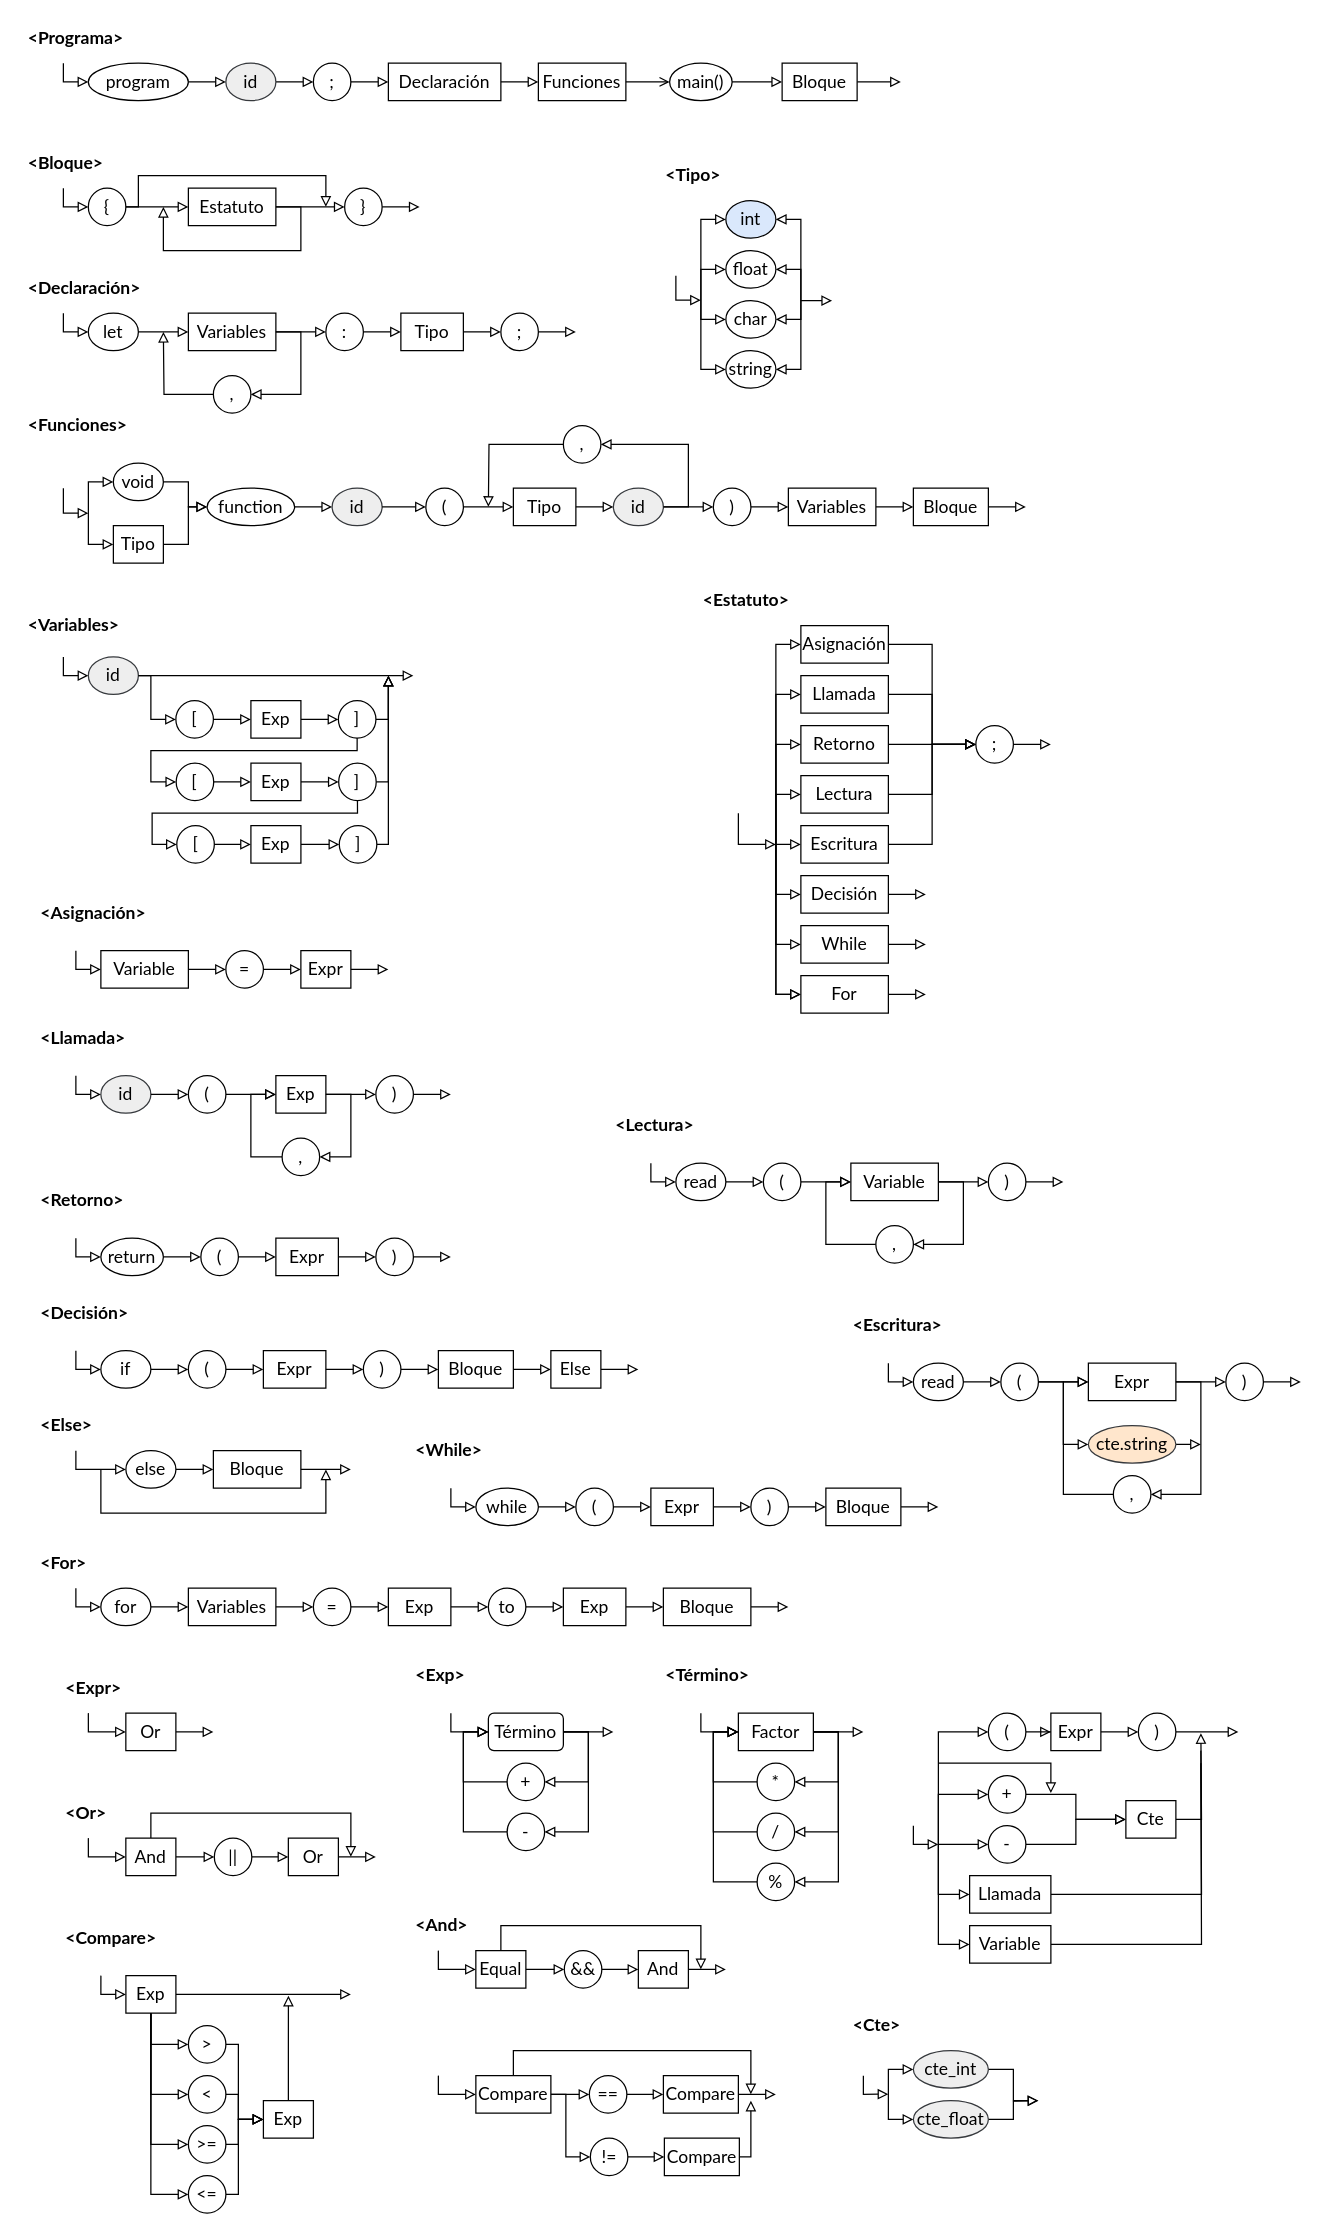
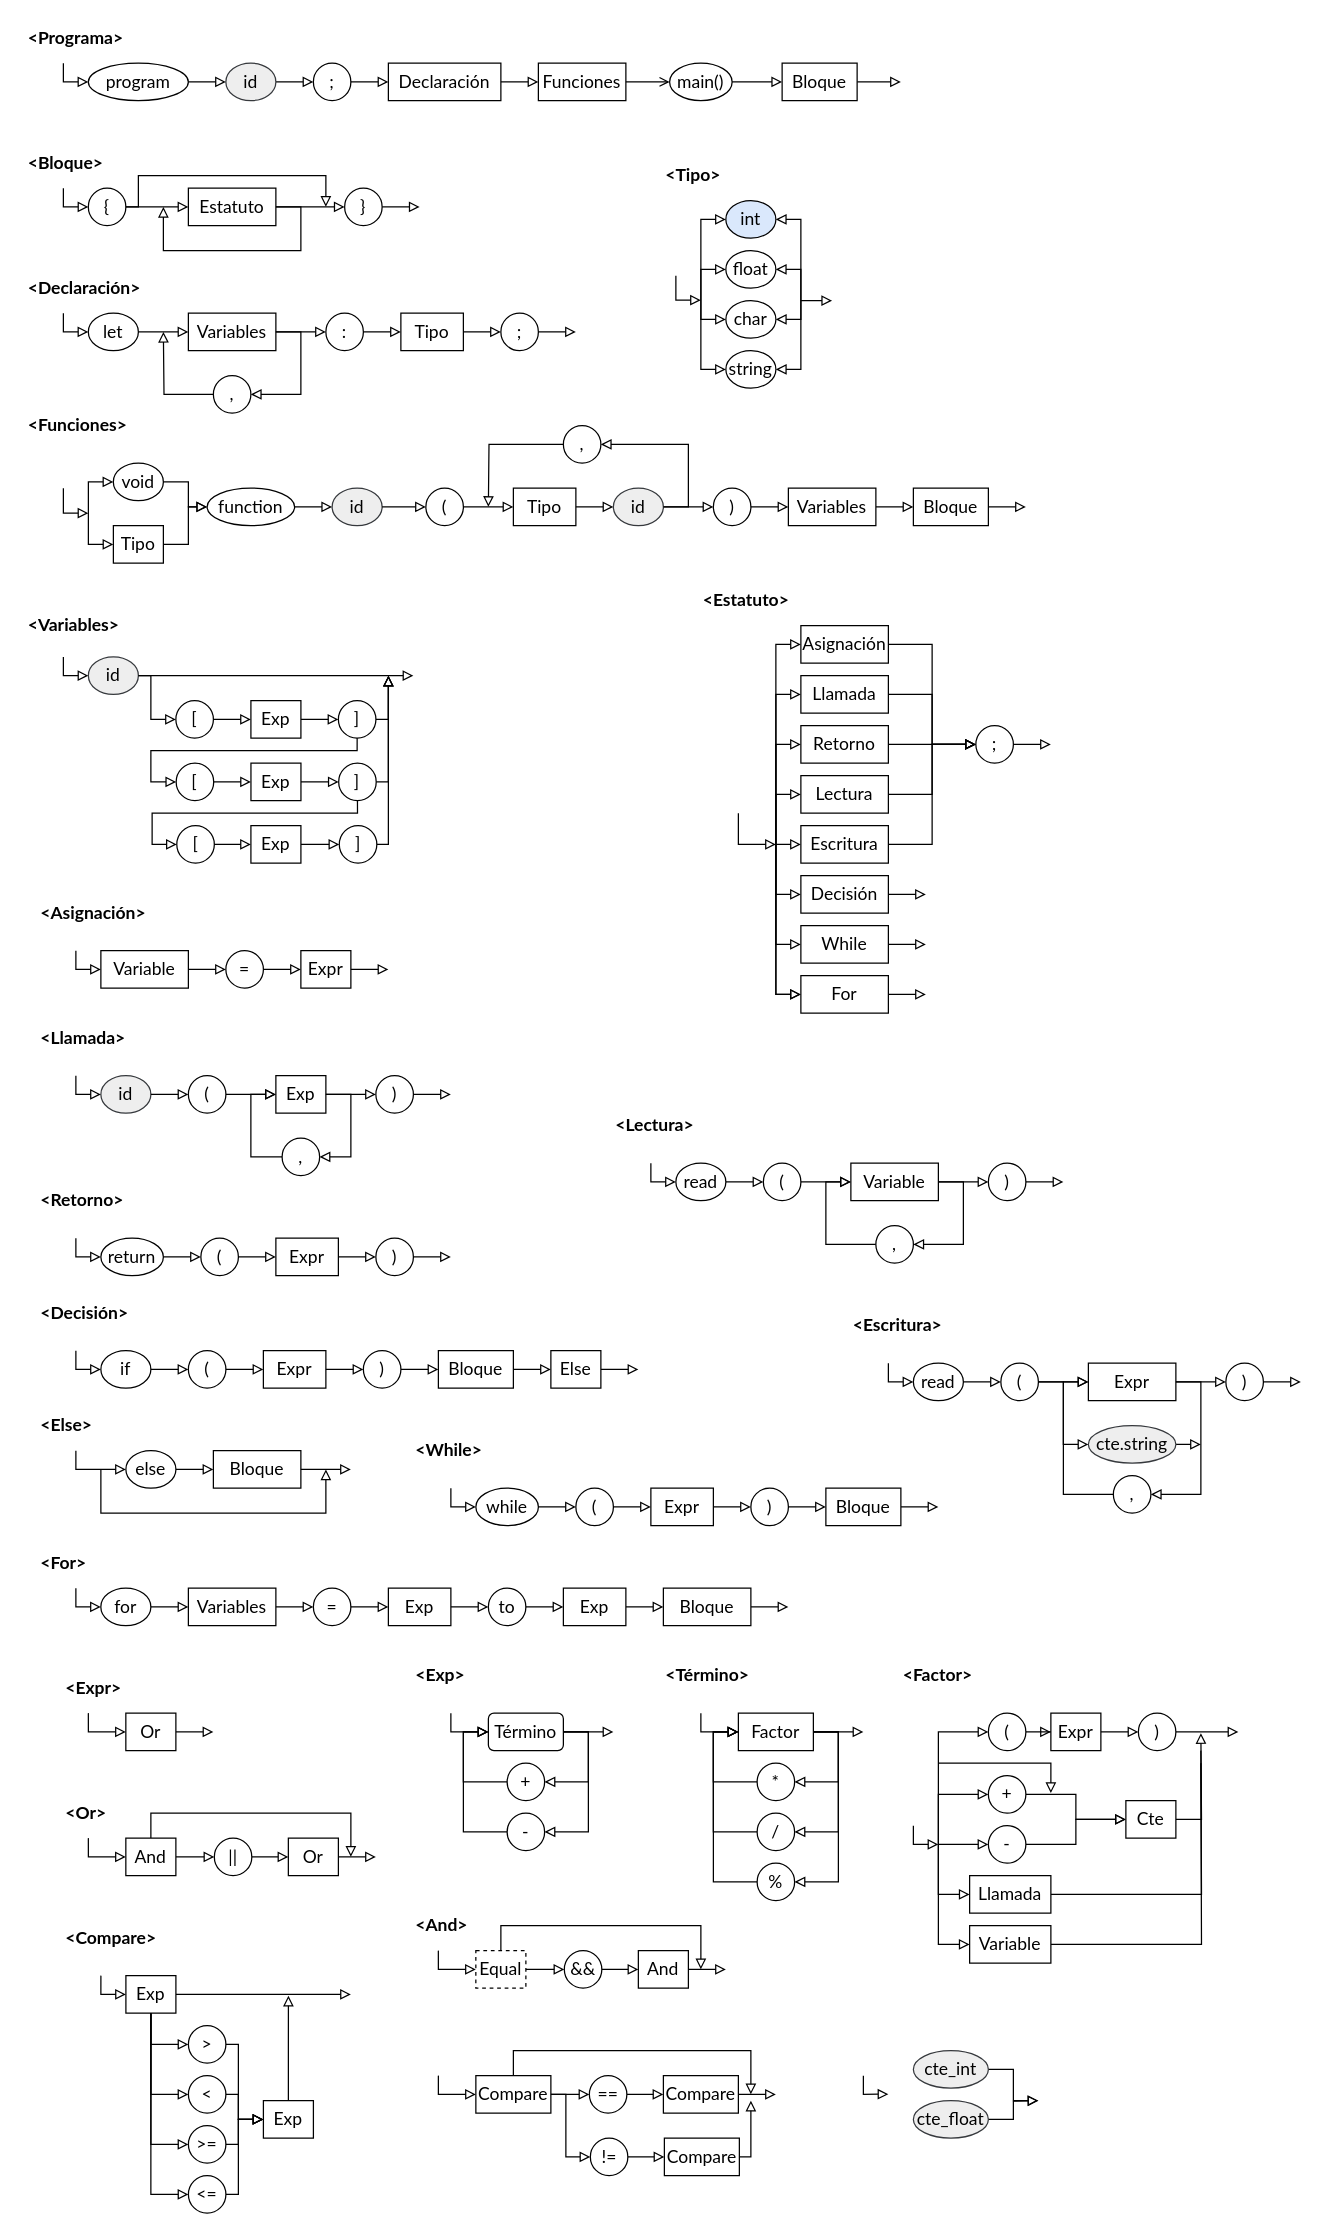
(1132, 1444) -> (1132, 1444)
none -> (951, 1676)
(501, 1969) -> (501, 1969)
(901, 2026) -> none
(888, 2094) -> none
